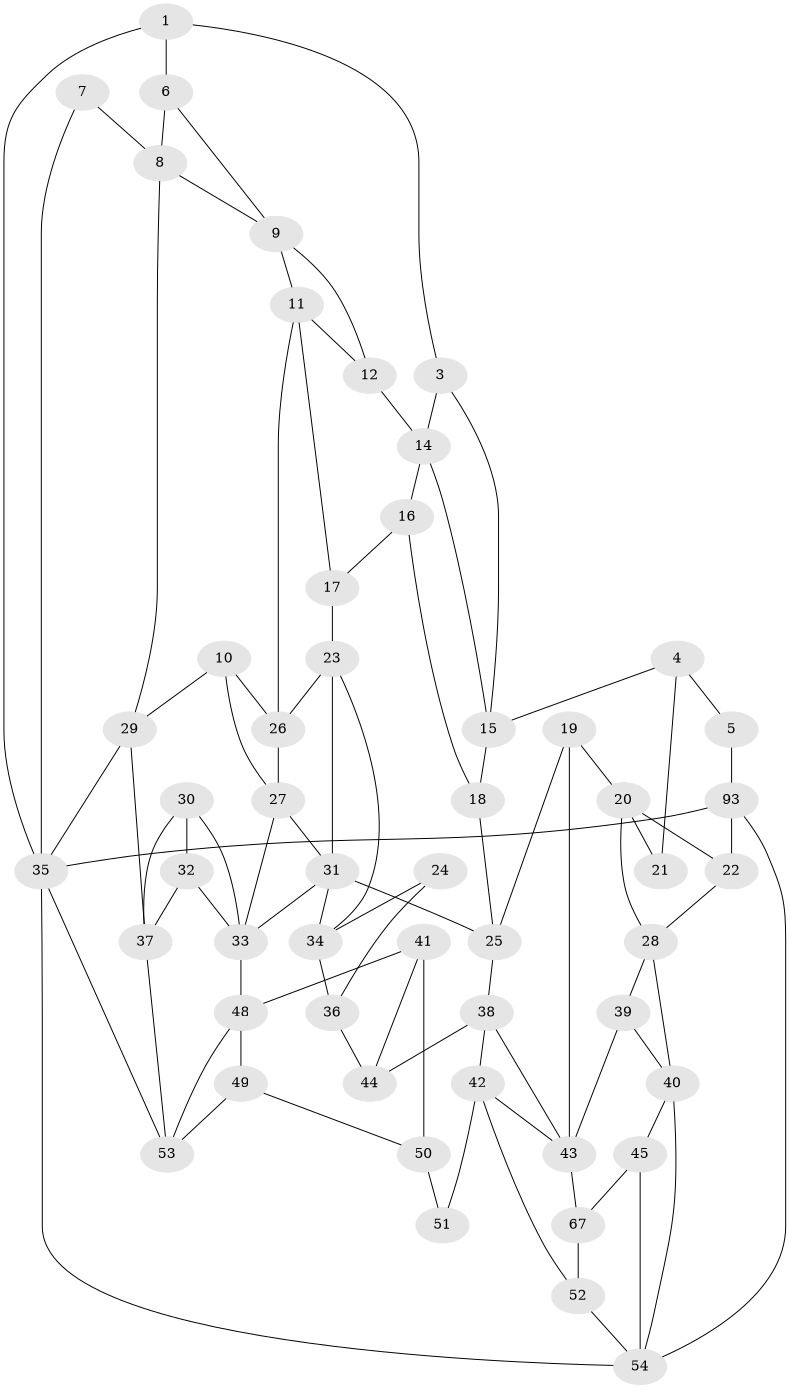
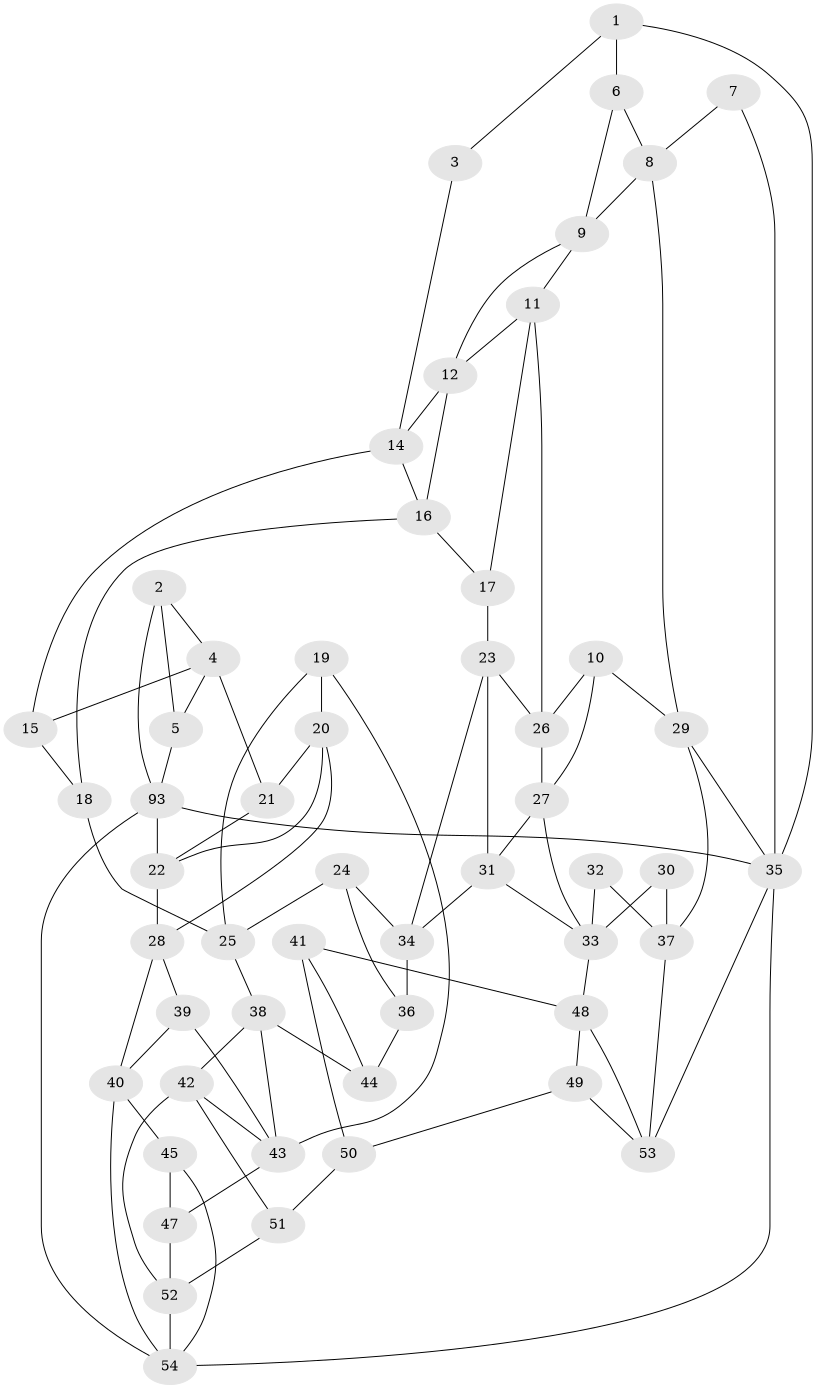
none -> (437, 446)
(499, 547) -> none
none -> (159, 588)
(187, 836) -> none
none -> (212, 836)
(415, 905) -> (285, 907)
(578, 1225) -> (170, 1225)
none -> (224, 1261)
